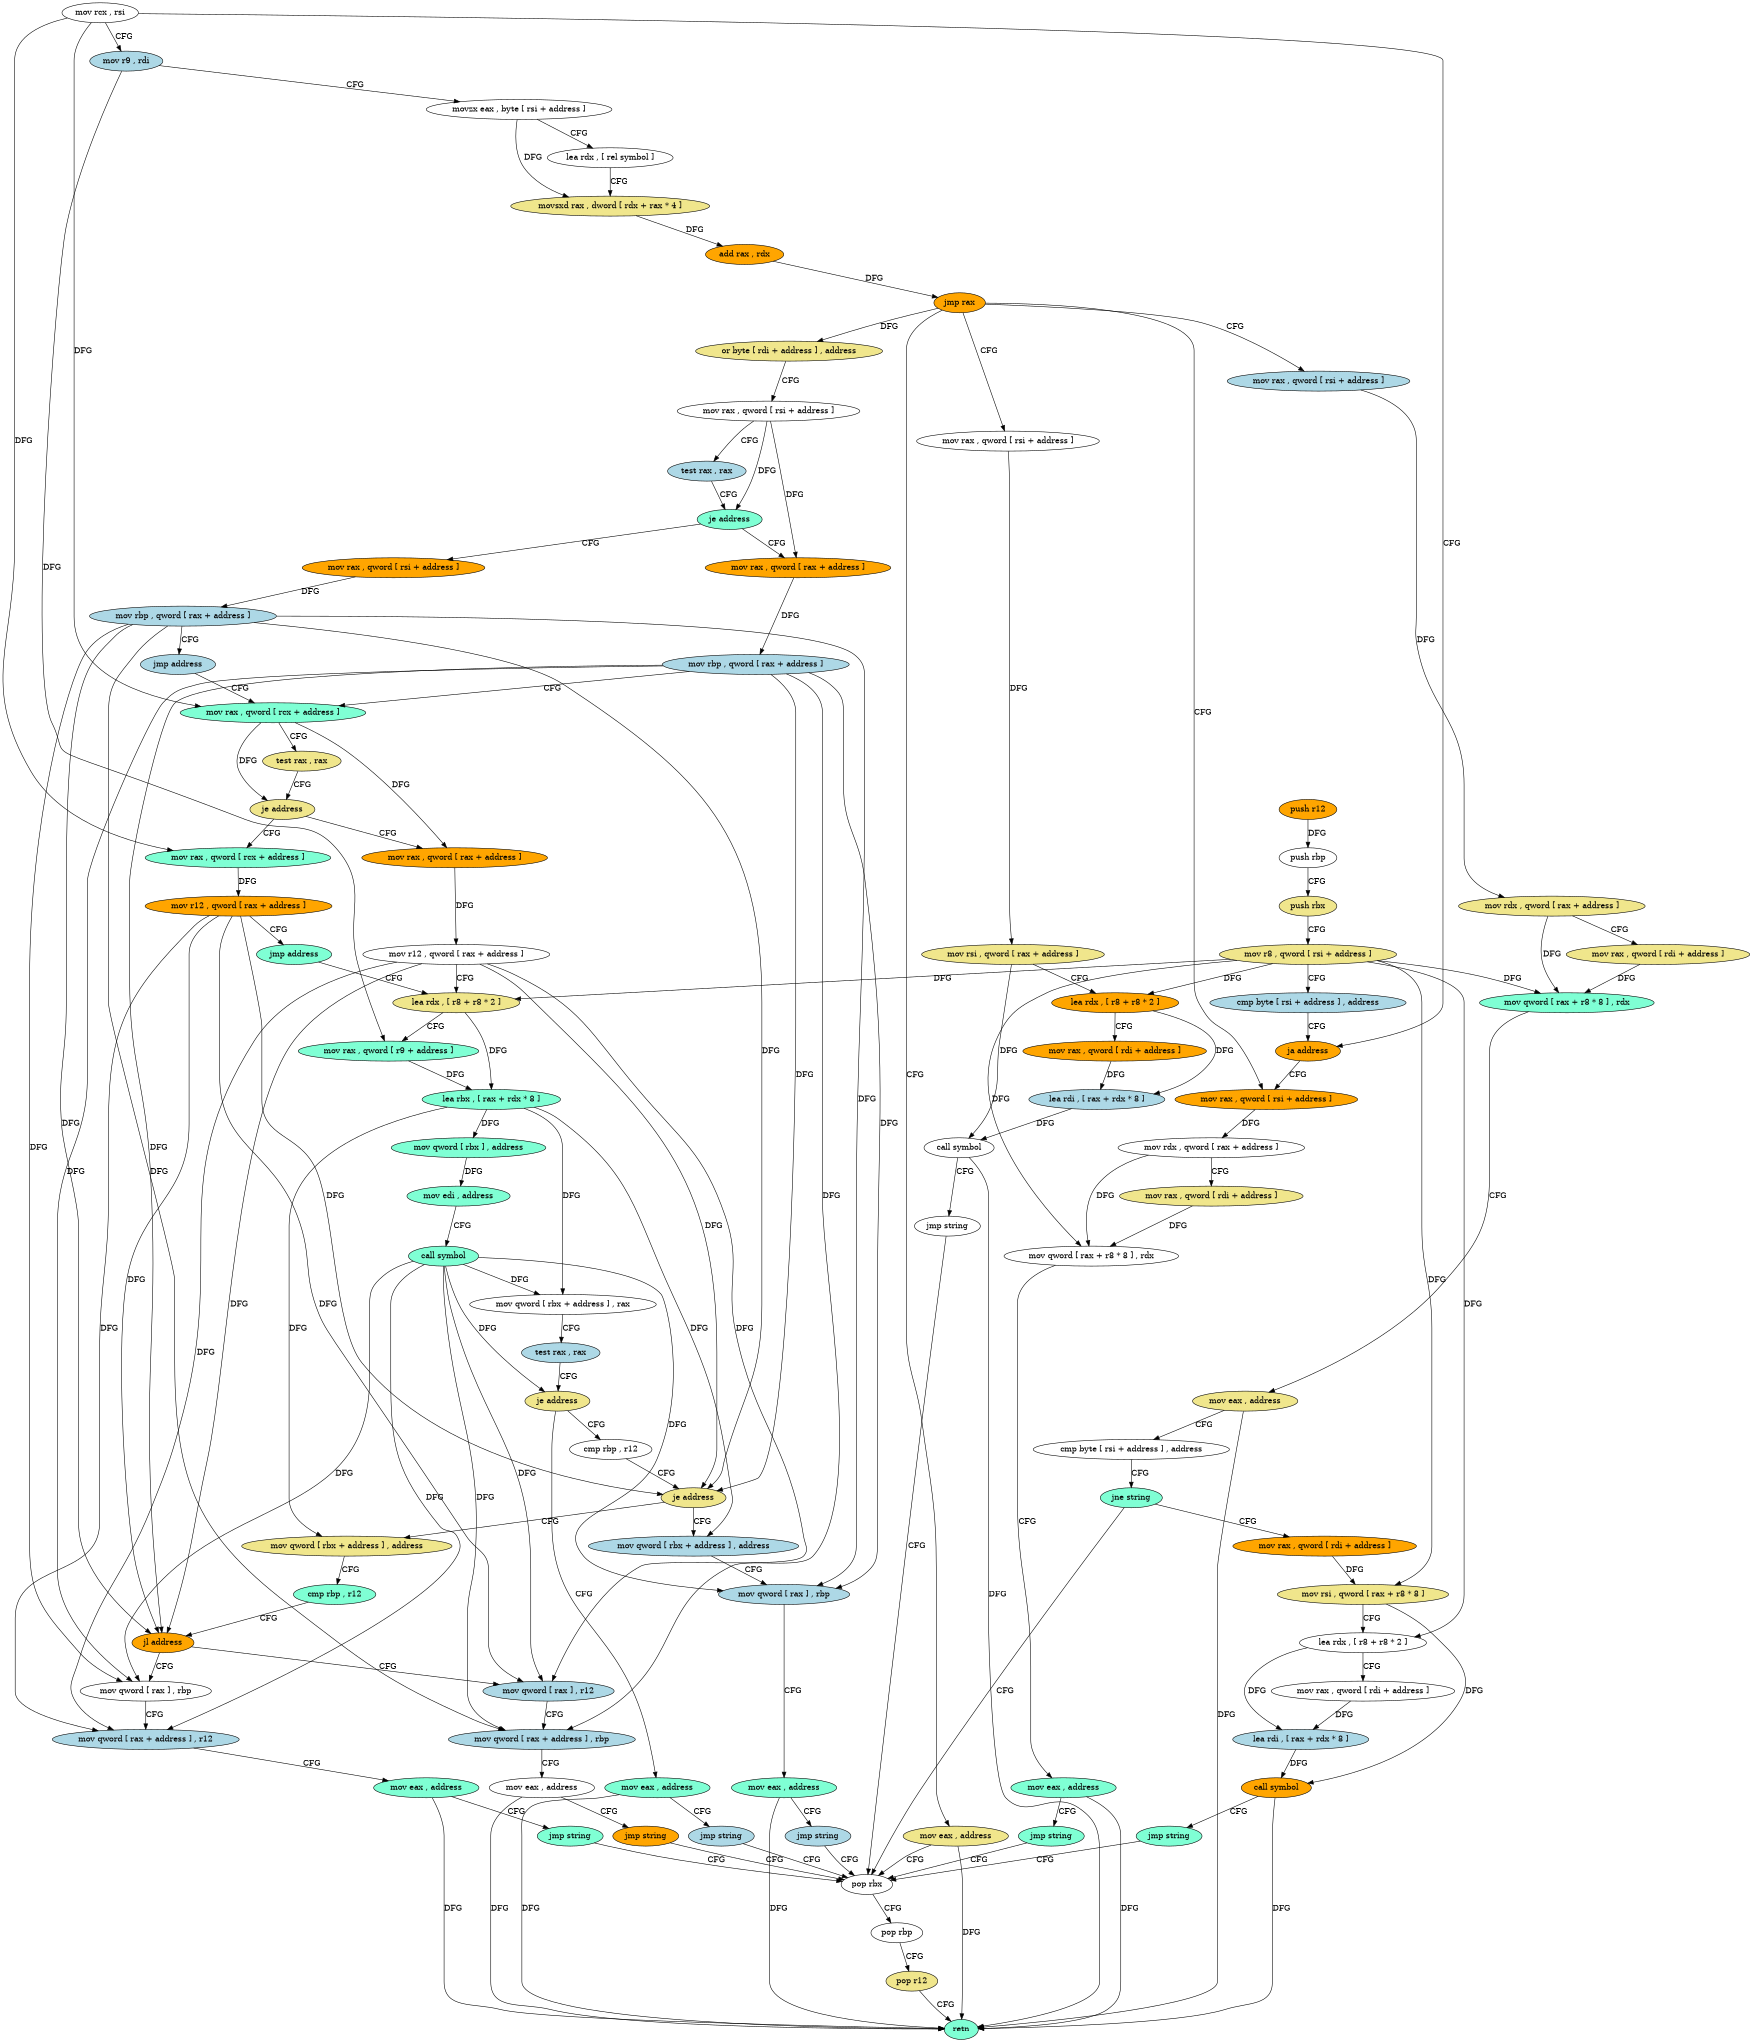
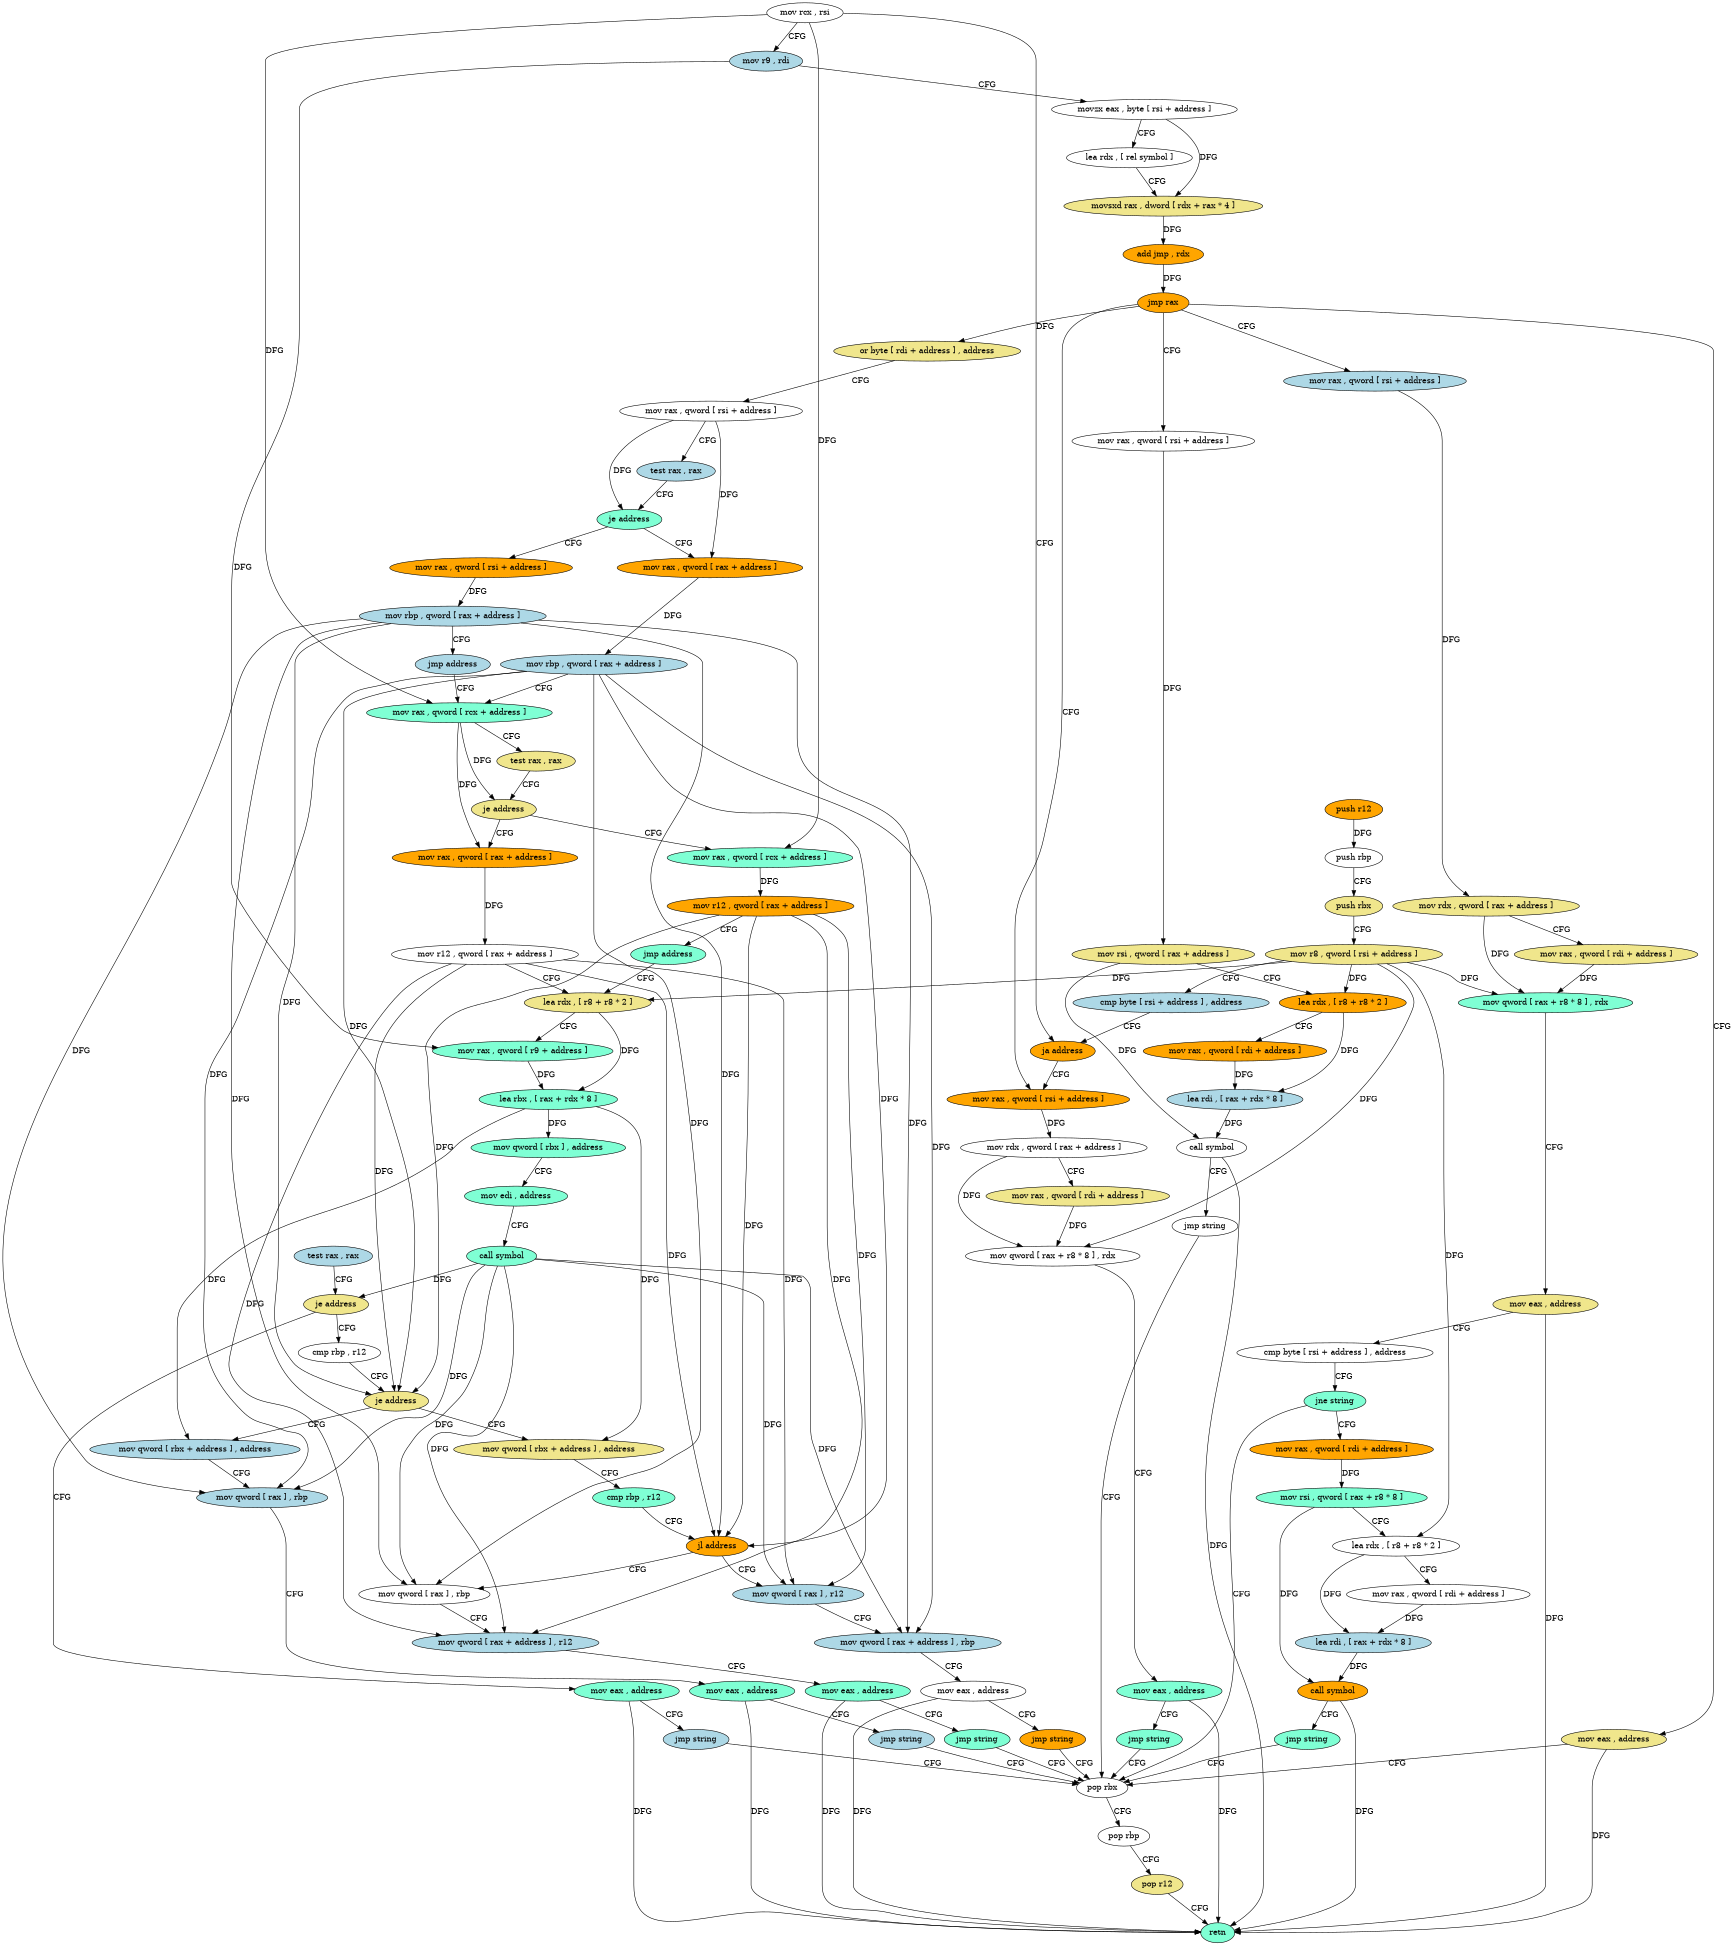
(745, 254) -> (1163, 254)
(474, 1172) -> (543, 1172)
(1425, 1267) -> none
(563, 1304) -> none
(1363, 1594) -> (1342, 1498)
